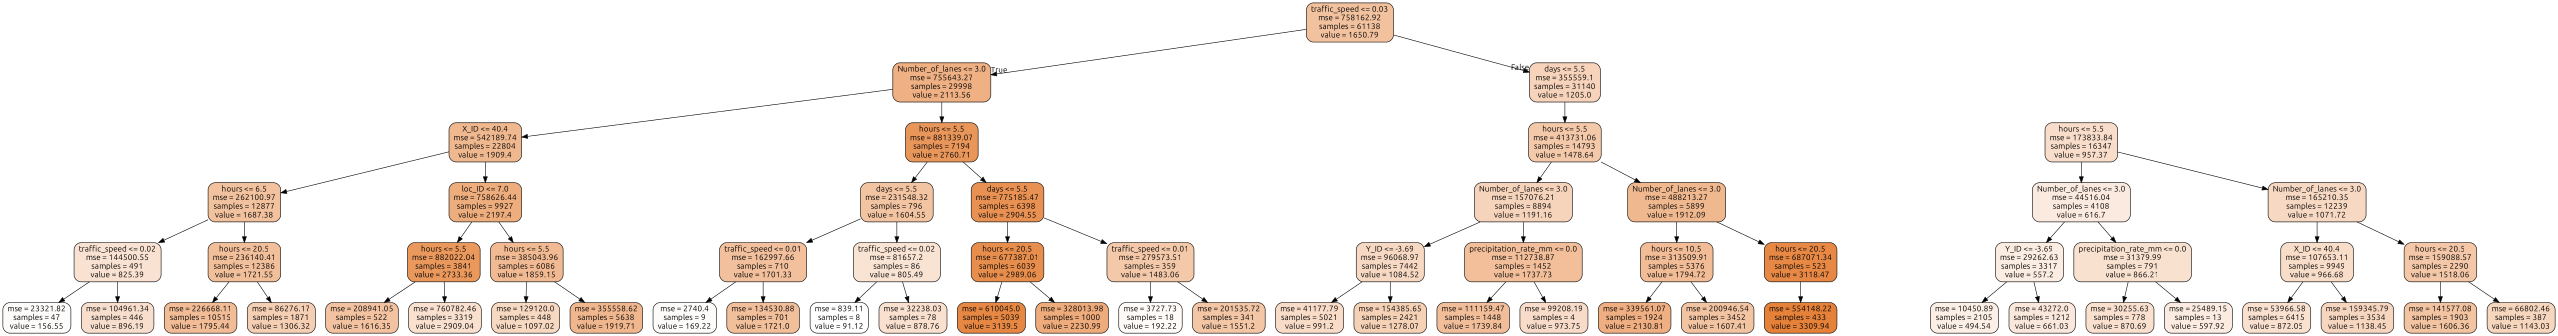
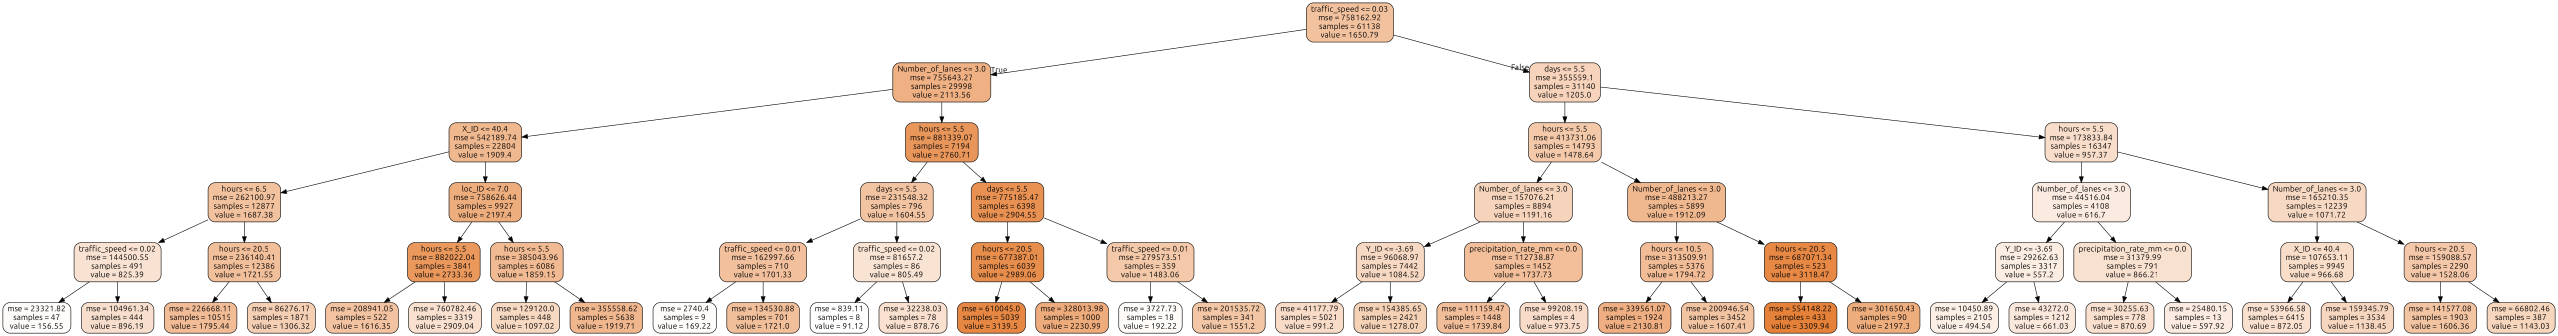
none -> (1820, 112)
(2440, 262) -> (2440, 262)
(118, 318) -> (118, 318)
none -> (1884, 318)
(2198, 318) -> (2198, 318)
